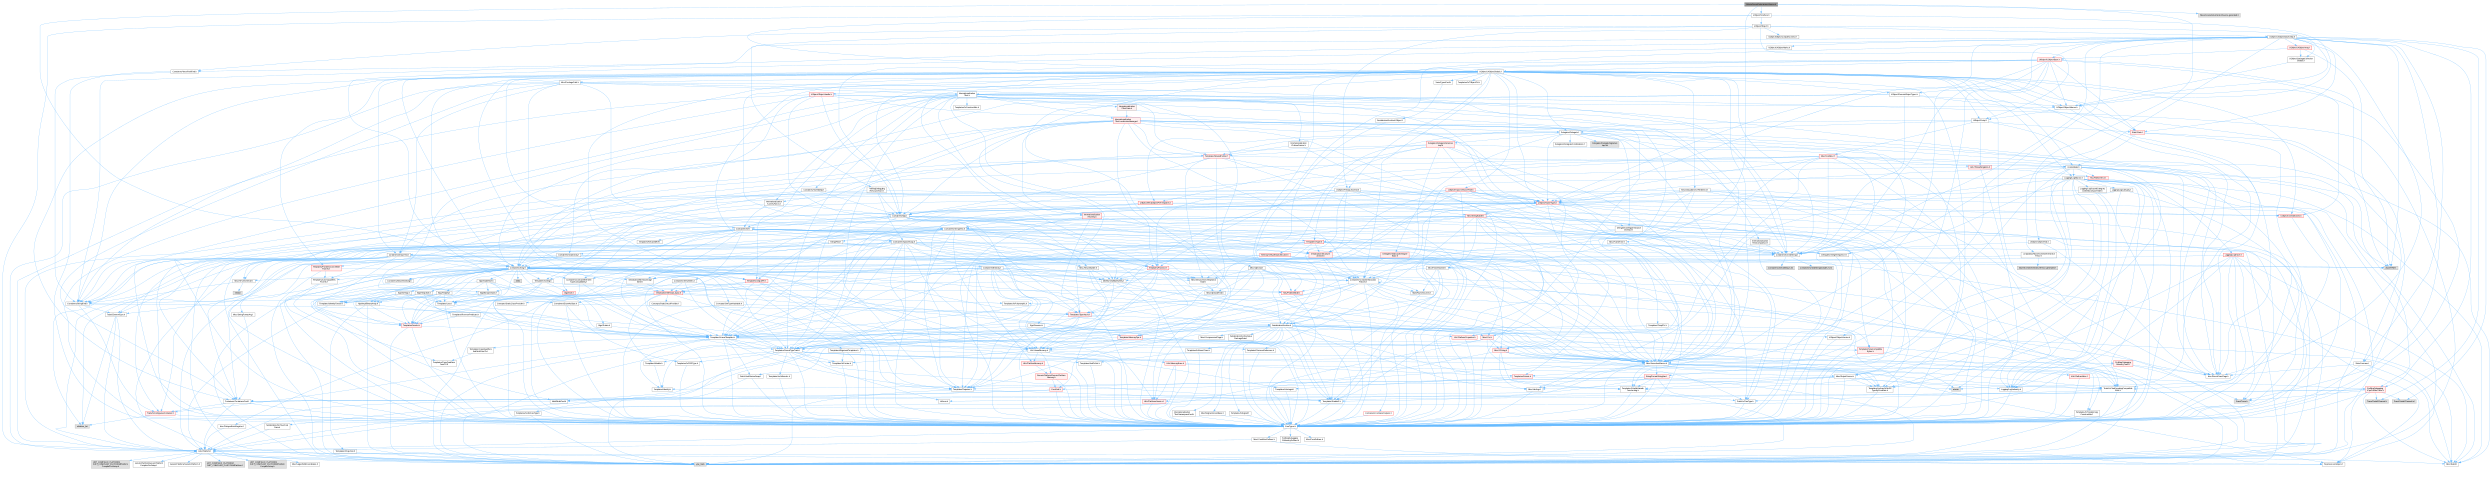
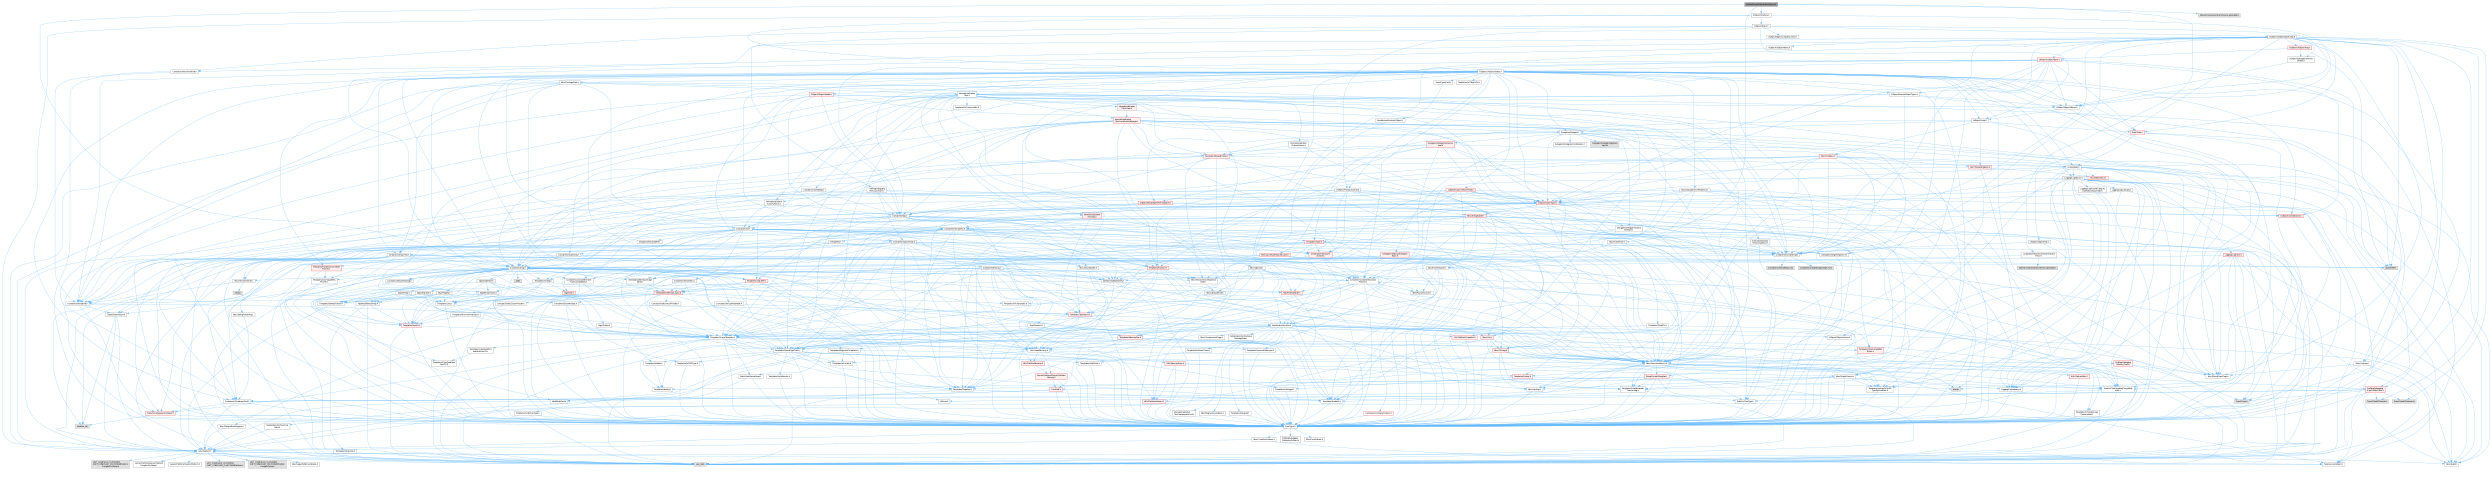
(1538, 270) -> (1143, 206)
(409, 309) -> (486, 310)
